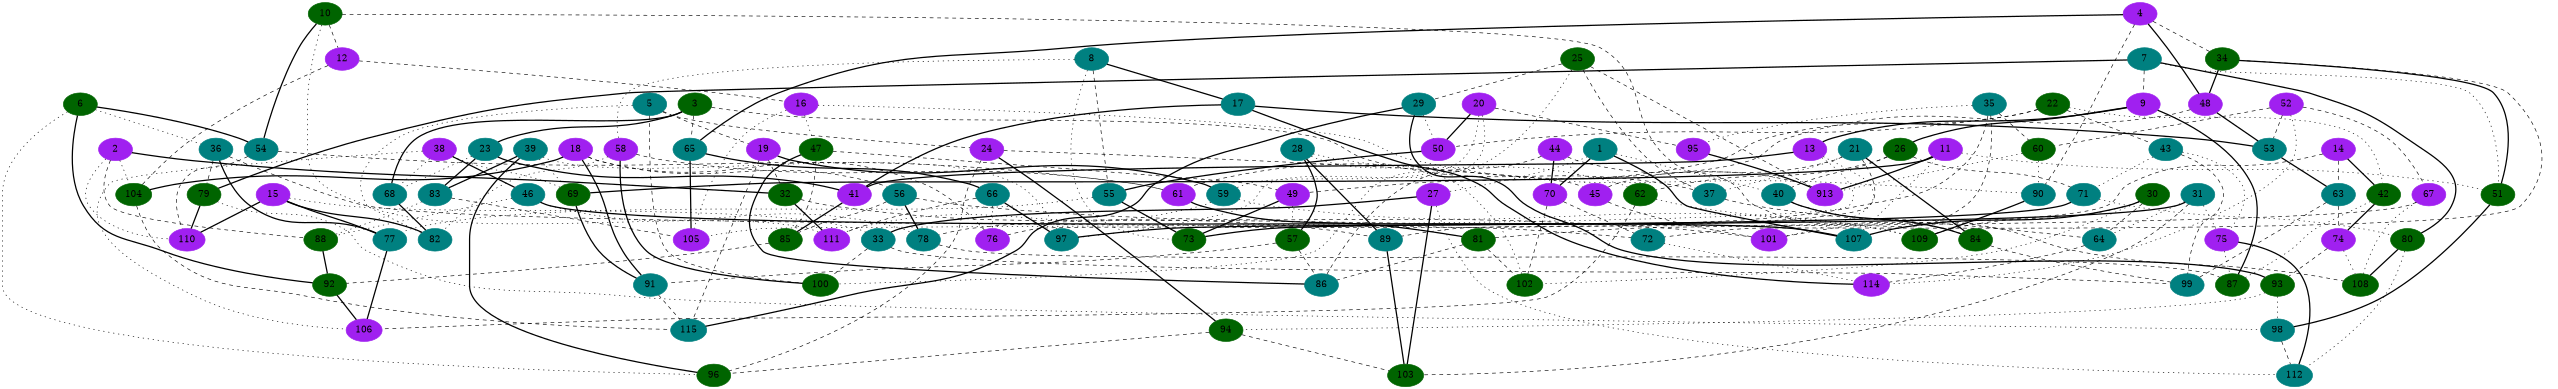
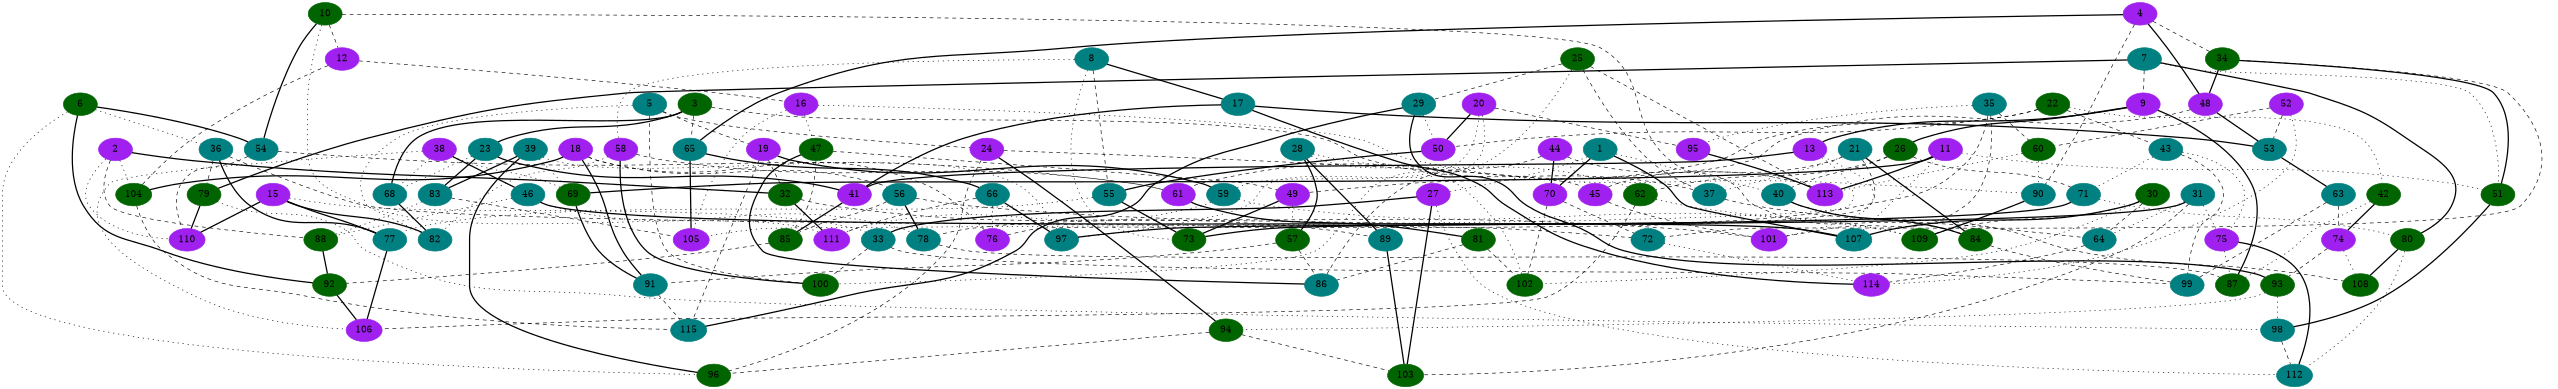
(2338, 149) -> none
(1825, 195) -> (1825, 195)
(2429, 195) -> none
